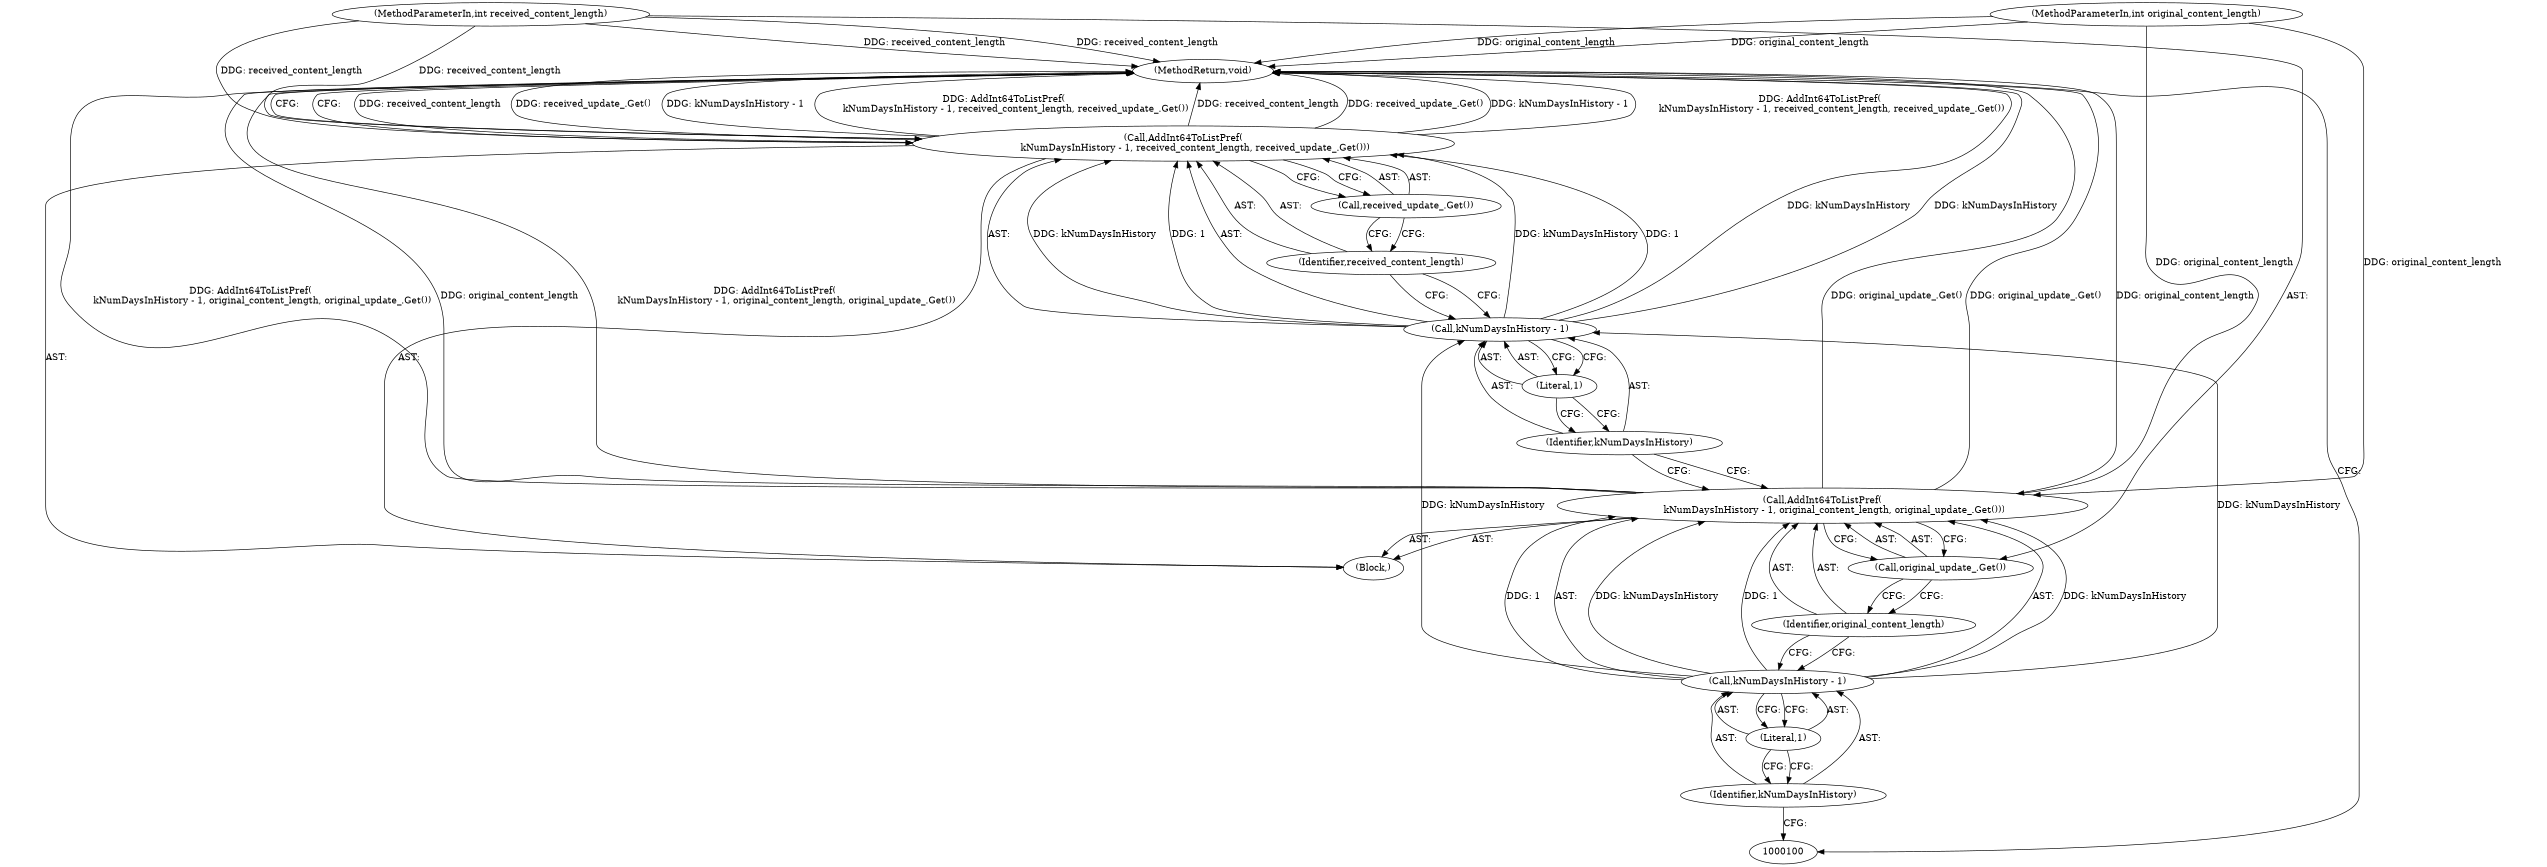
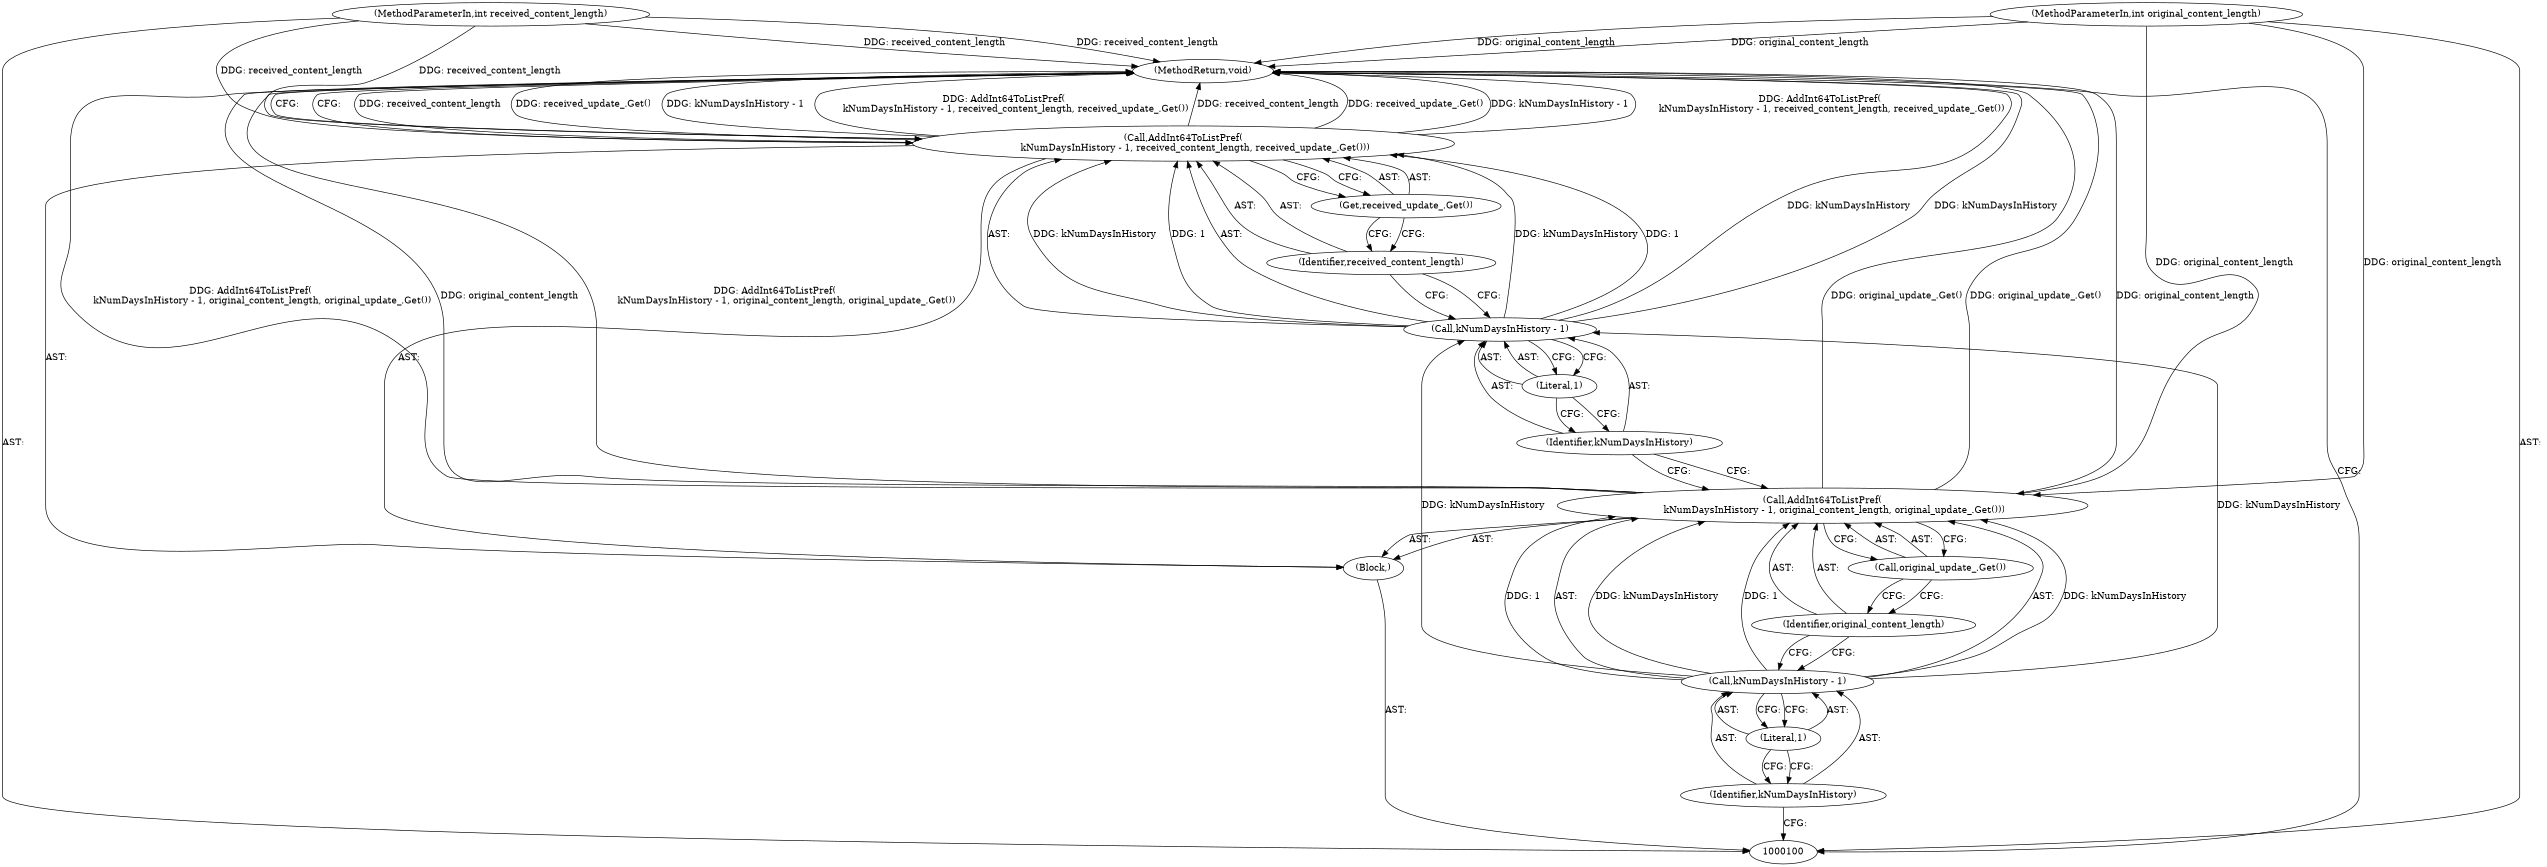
(1730, 31) -> (335, 827)
(1406, 206) -> (1406, 206)
none -> (2520, 653)
none -> (1452, 824)
